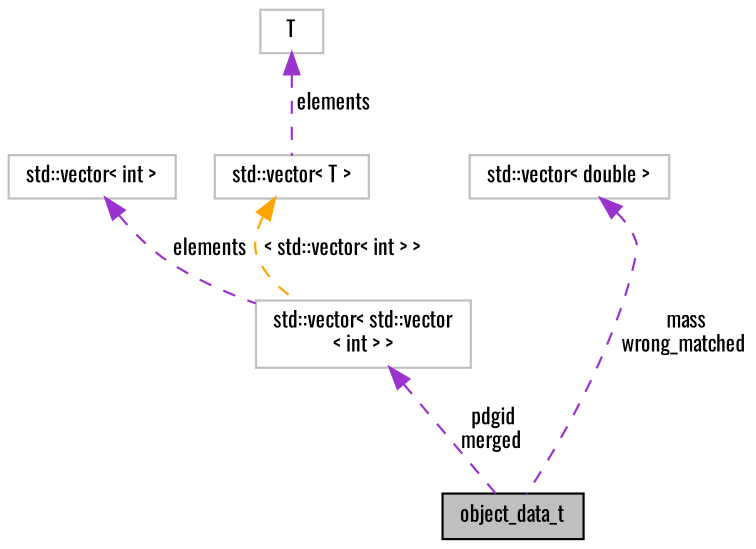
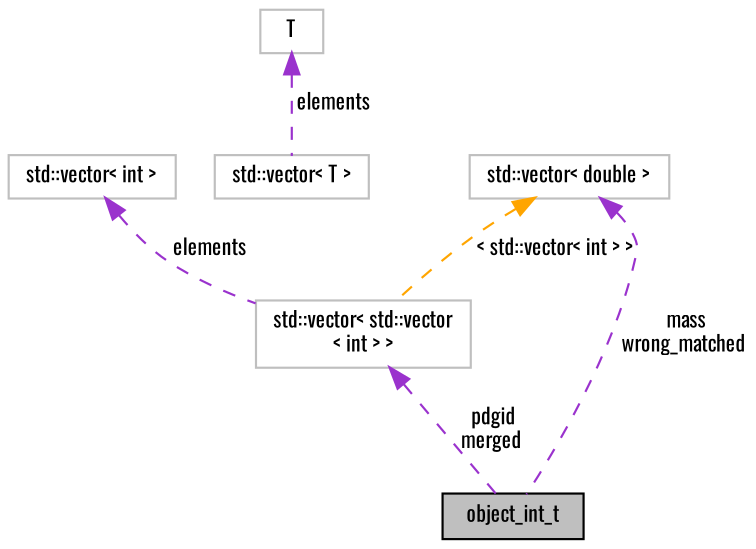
(262, 265) -> (453, 252)
(513, 516) -> (513, 516)
